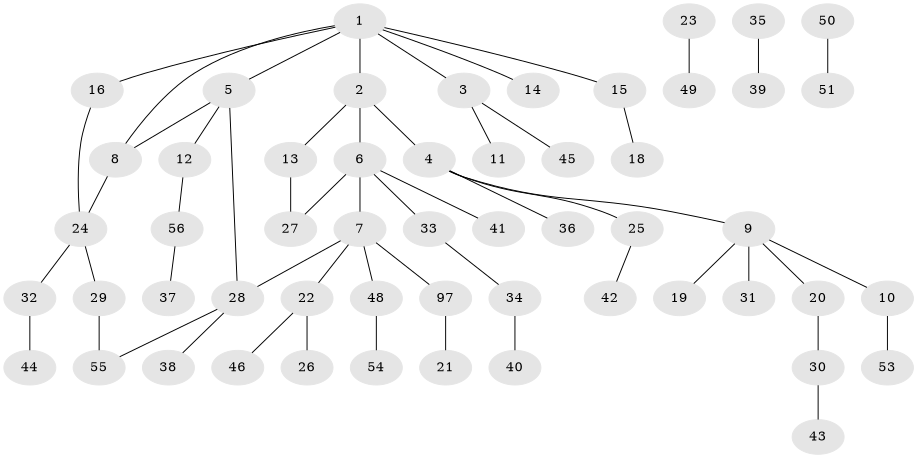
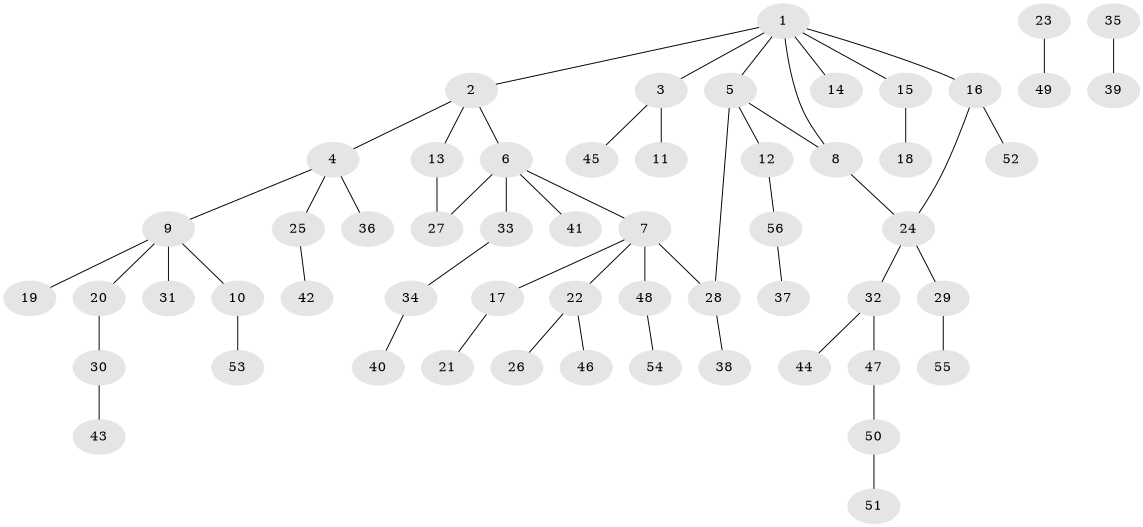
none -> (1012, 160)
(446, 298) -> (498, 298)
(168, 333) -> none
none -> (874, 368)
